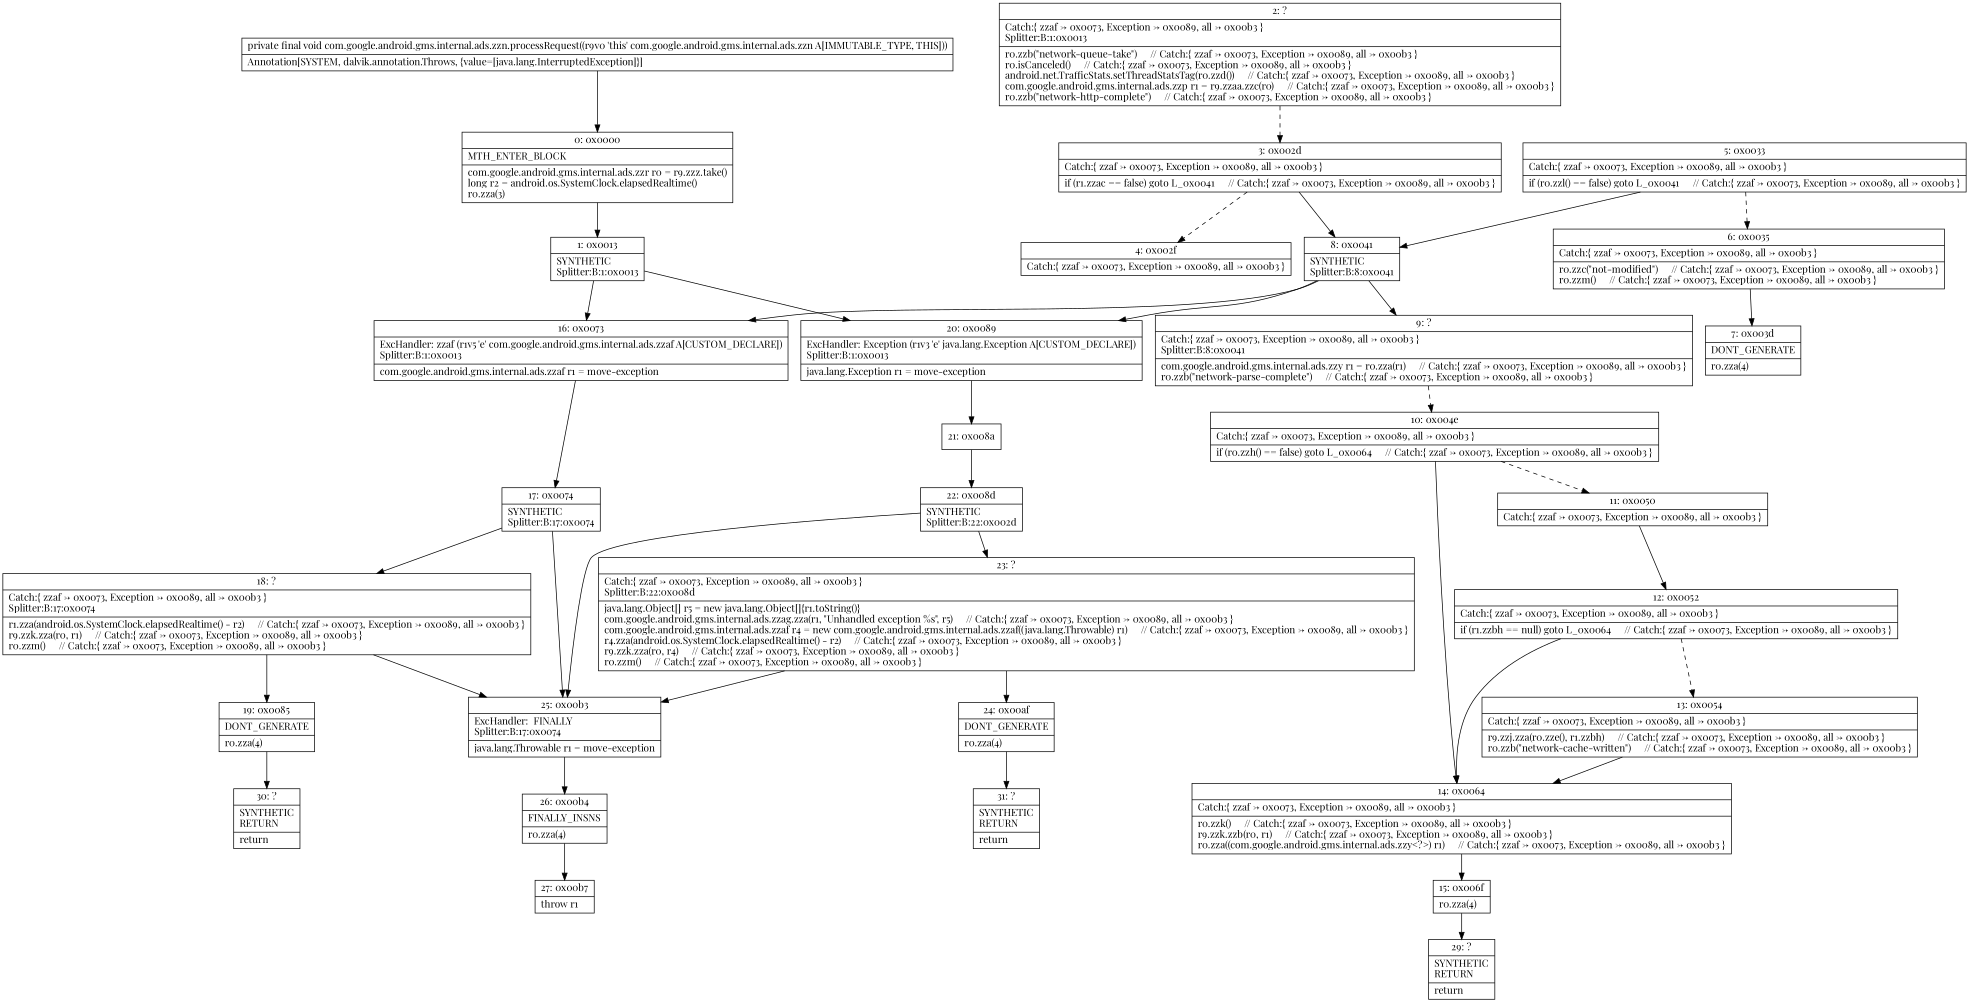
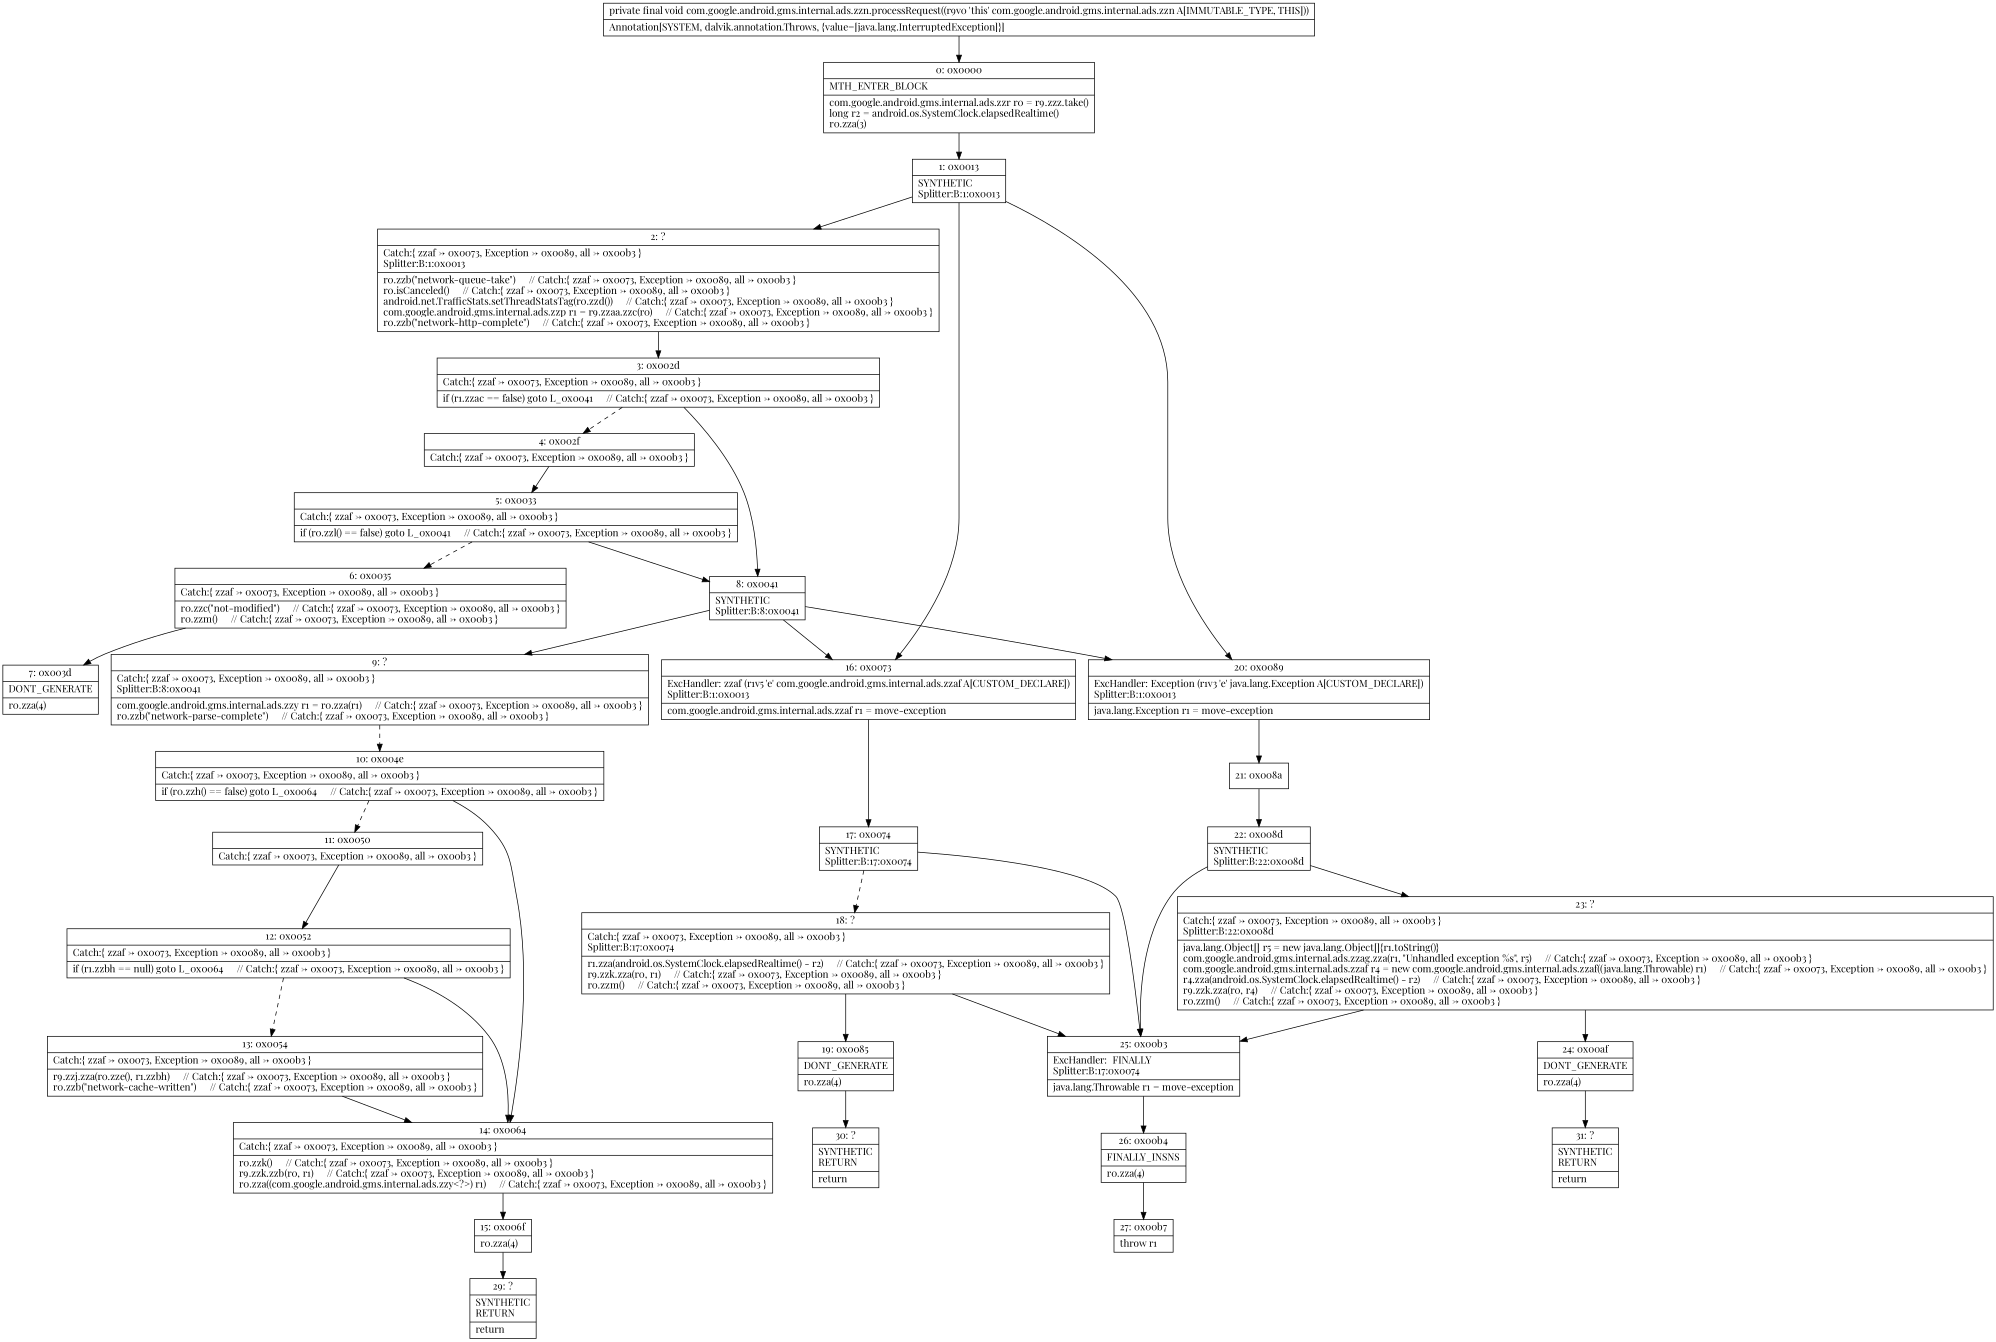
(1280, 121) -> (658, 341)
none -> (866, 212)
none -> (542, 477)
(971, 523) -> (1259, 862)
(443, 550) -> (860, 888)
